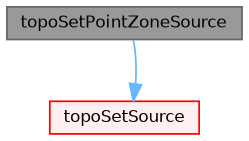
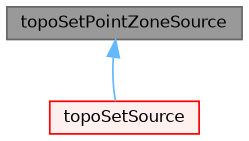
(136, 62) -> (113, 79)
